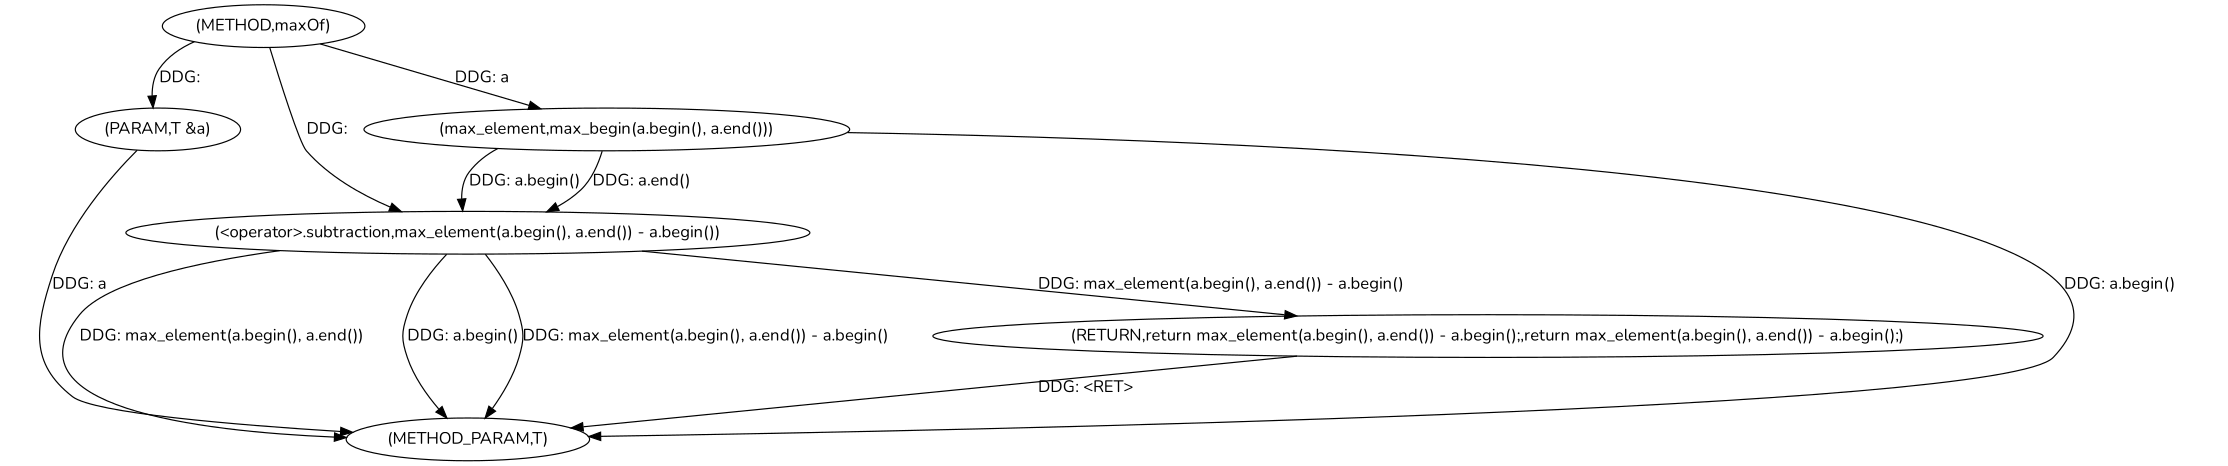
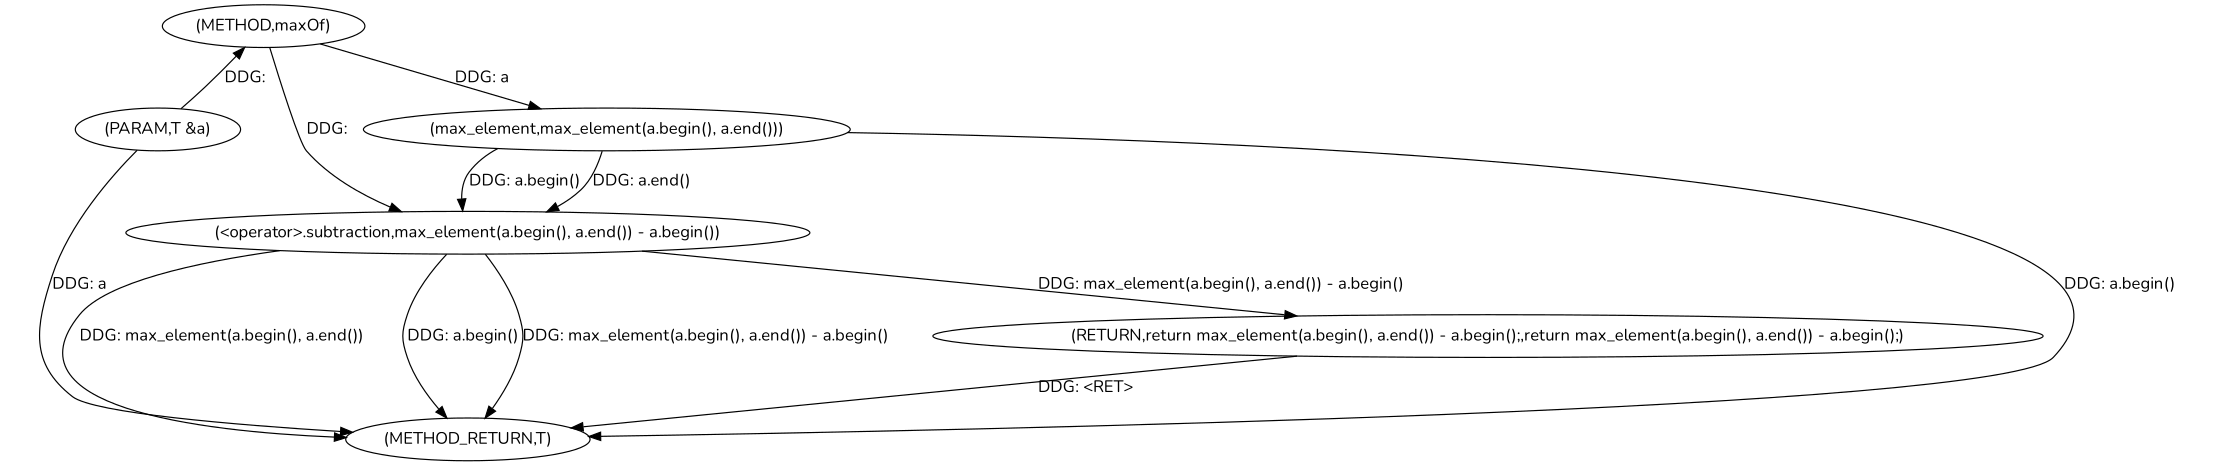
(164, 62) -> (209, 83)
(607, 129) -> (607, 129)
(468, 439) -> (468, 439)
